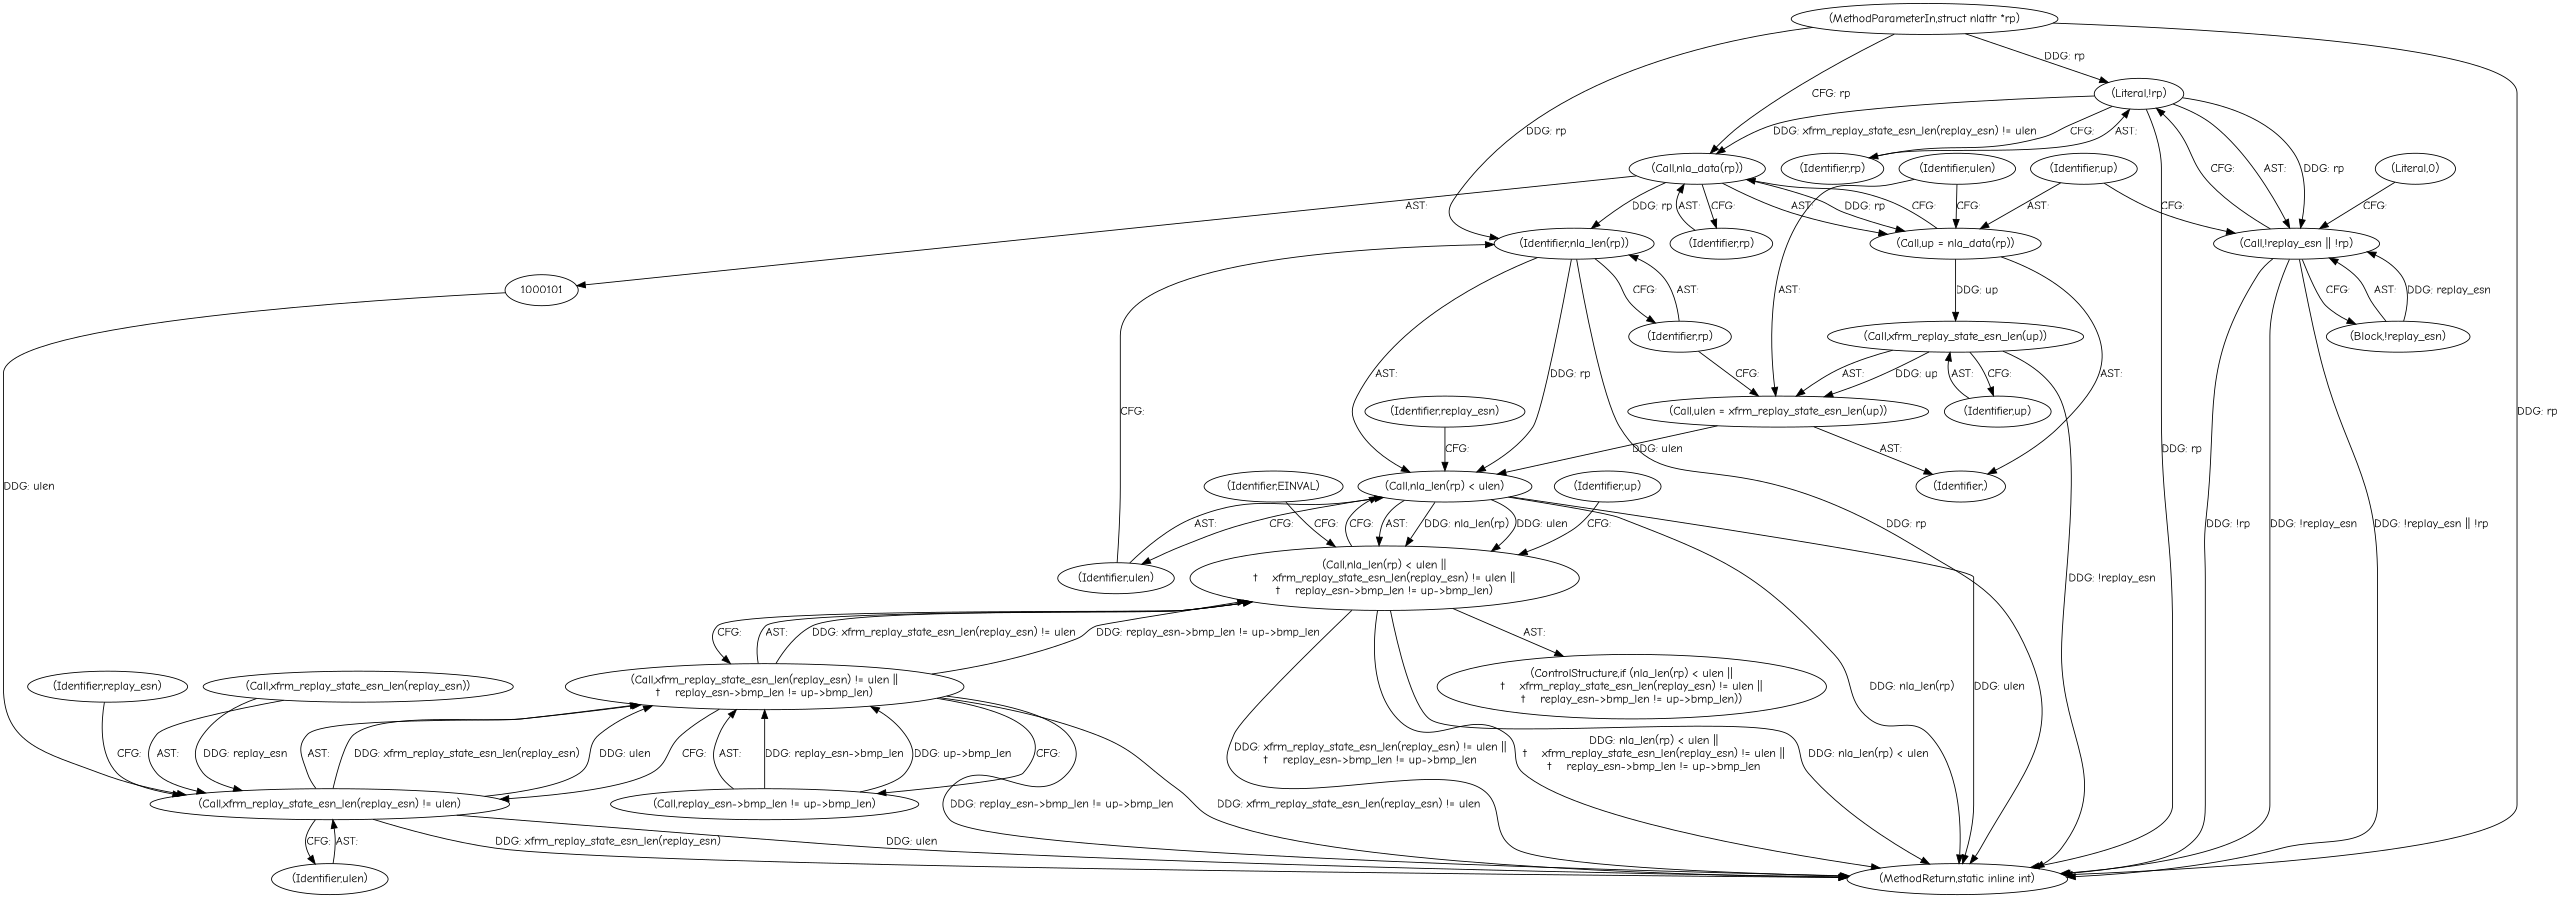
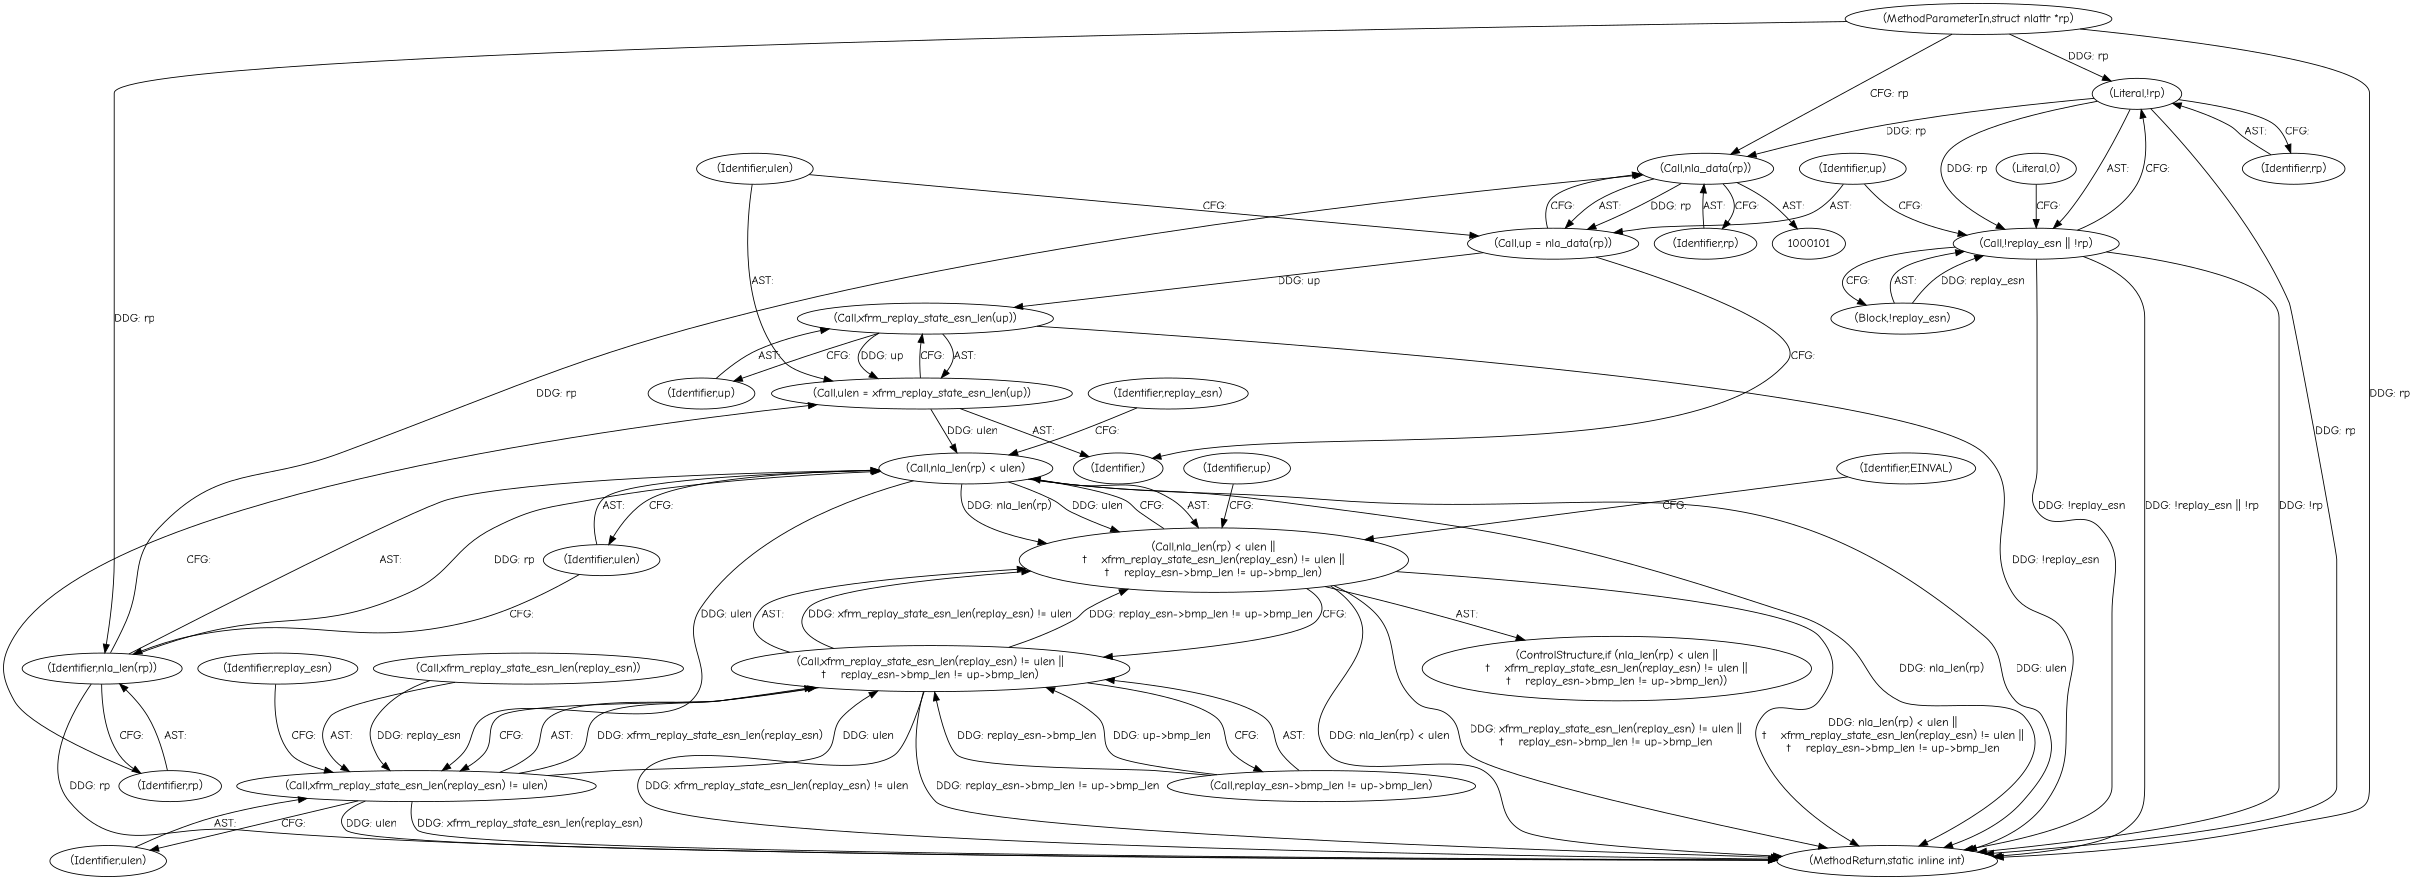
(1905, 131) -> (1906, 131)
(1631, 201) -> (811, 298)
none -> (920, 360)
(2114, 374) -> (1805, 356)
(3, 383) -> (700, 664)
